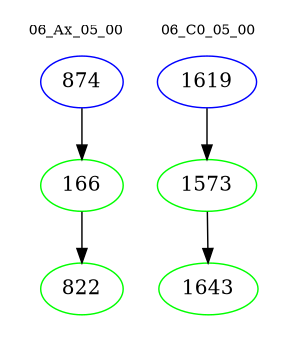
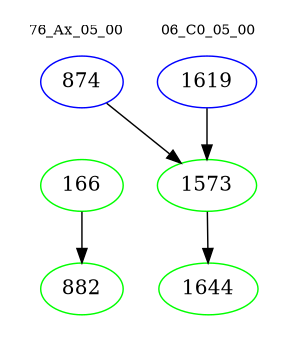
(76, 31) -> (76, 31)
(82, 127) -> (126, 118)
(82, 289) -> (82, 289)
(208, 289) -> (208, 289)
